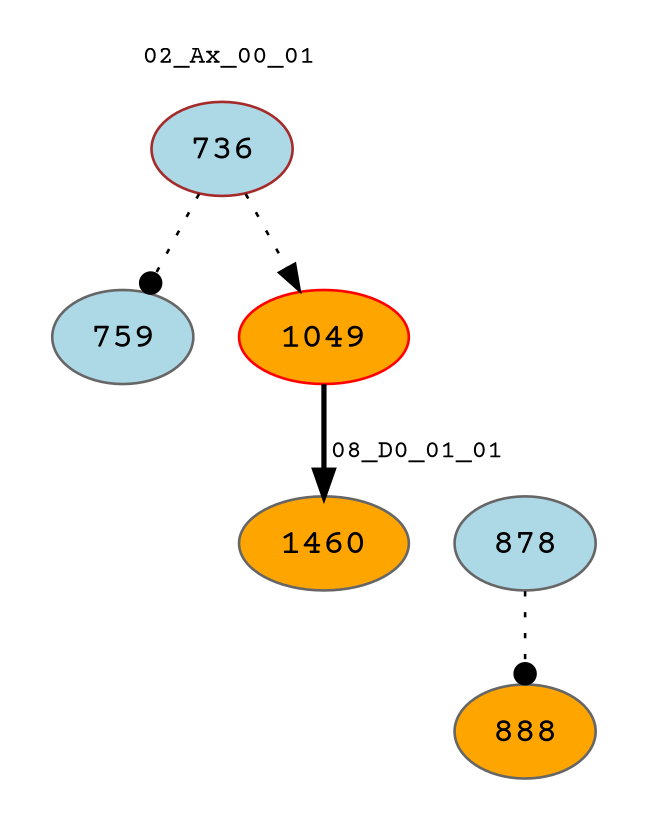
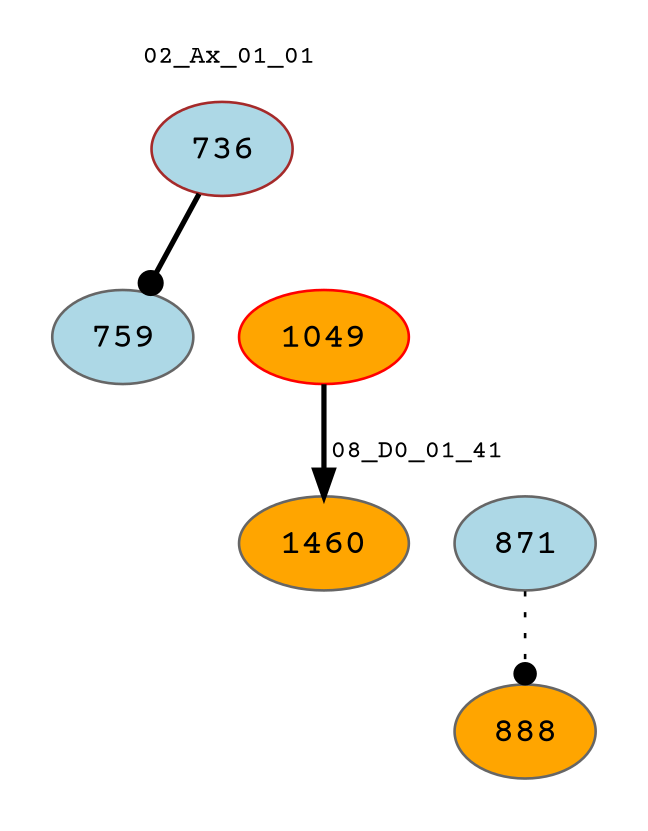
(230, 56) -> (230, 56)
(266, 231) -> none
(178, 234) -> (178, 234)
(418, 451) -> (418, 451)
(525, 543) -> (525, 543)
